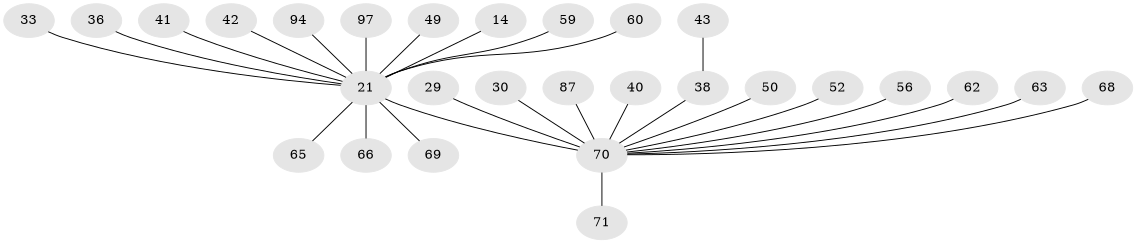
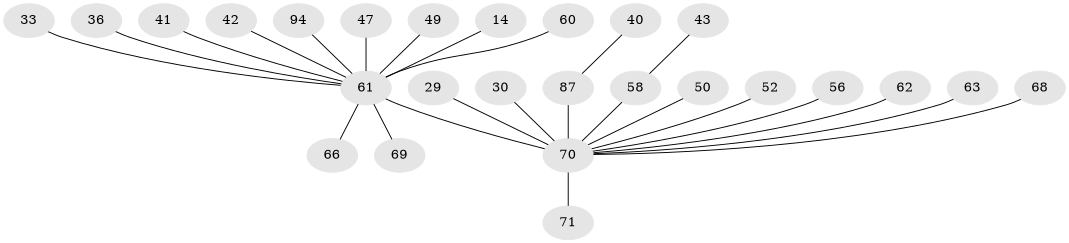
(366, 21) -> (366, 21)
(568, 21) -> none
(366, 88) -> (366, 88)
(703, 88) -> (636, 88)
(619, 122) -> (602, 54)
(299, 155) -> none
